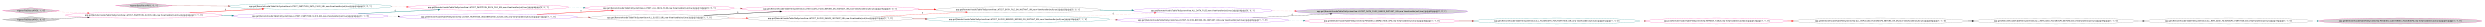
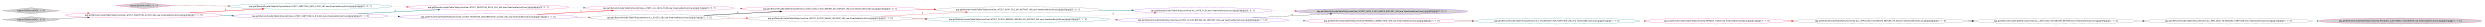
(31, 11) -> (31, 11)
